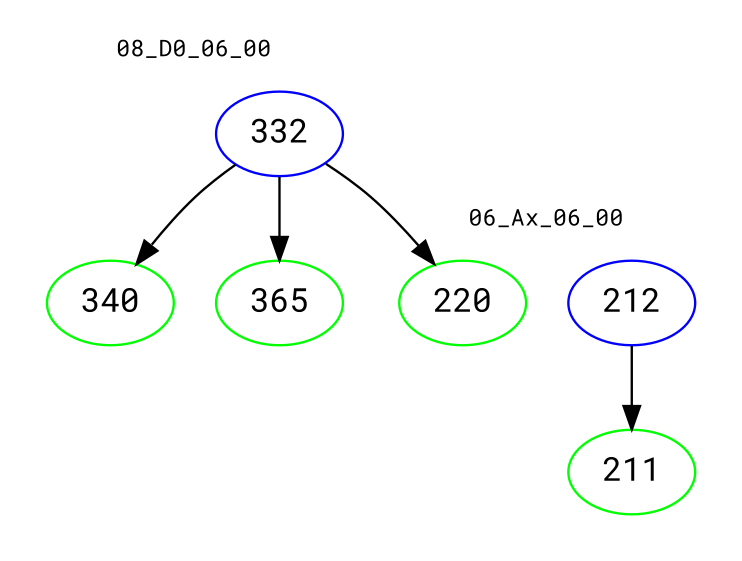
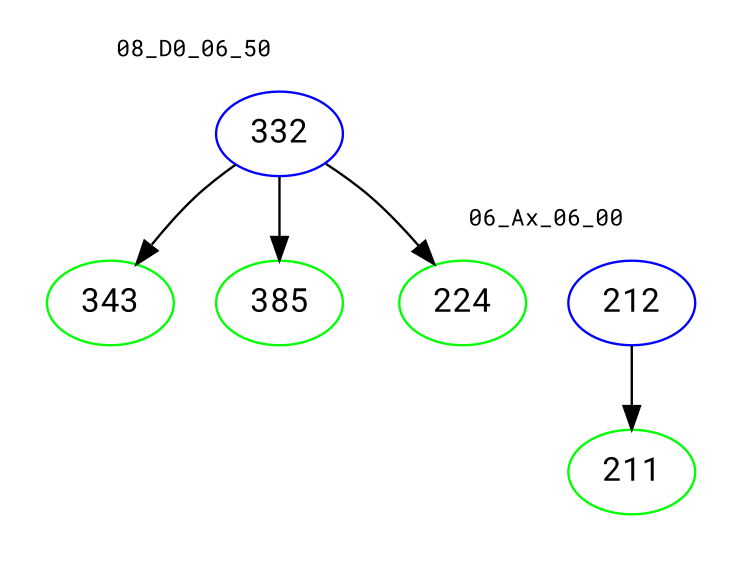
(195, 50) -> (195, 50)
(110, 303) -> (110, 303)
(279, 303) -> (279, 303)
(463, 303) -> (463, 303)
